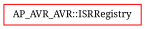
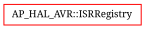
(73, 15) -> (73, 15)
